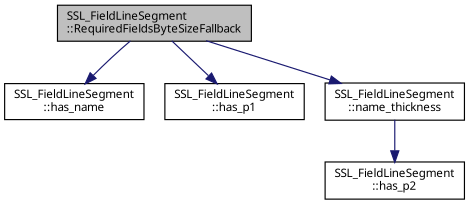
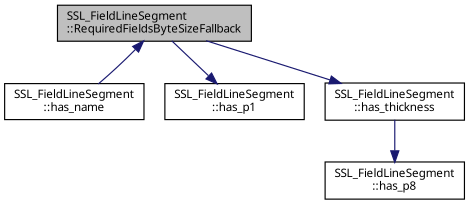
(112, 58) -> (117, 67)
(395, 102) -> (395, 102)
(395, 181) -> (395, 181)
